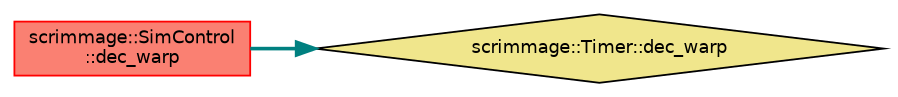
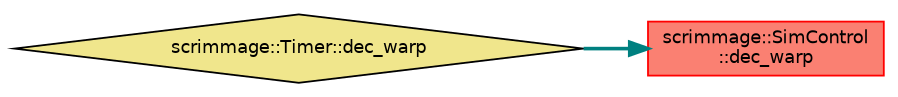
(273, 49) -> (607, 49)
